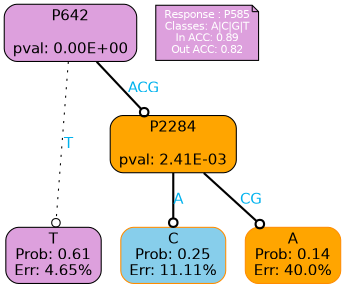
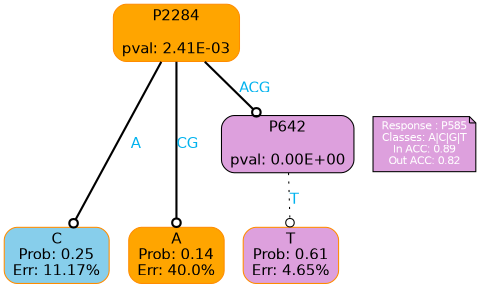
(119, 85) -> (229, 85)
(173, 144) -> (176, 33)
(54, 255) -> (291, 255)
(173, 255) -> (57, 255)
